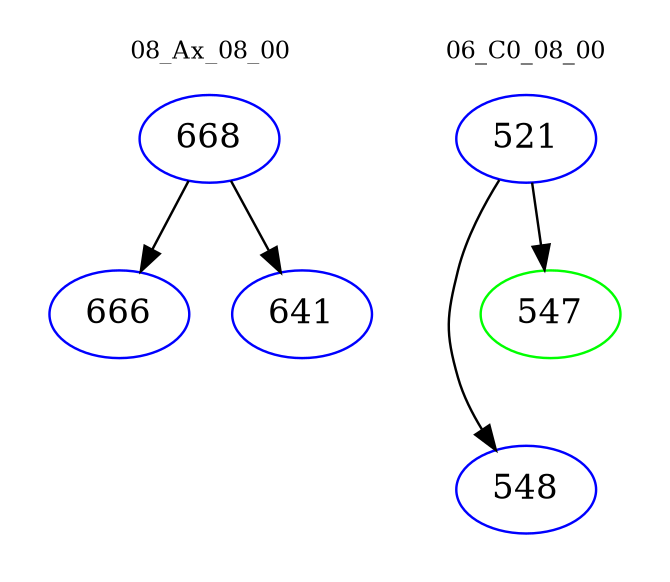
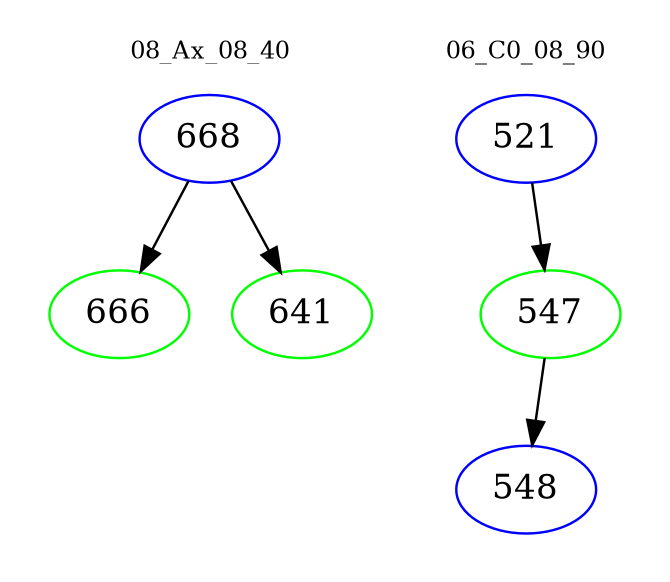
(211, 52) -> (211, 52)
(526, 52) -> (526, 52)
(451, 303) -> (540, 389)
(119, 314) -> (119, 314)
(302, 314) -> (302, 314)
